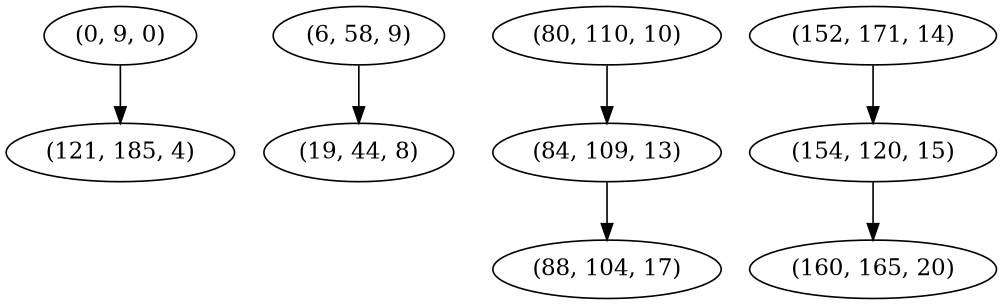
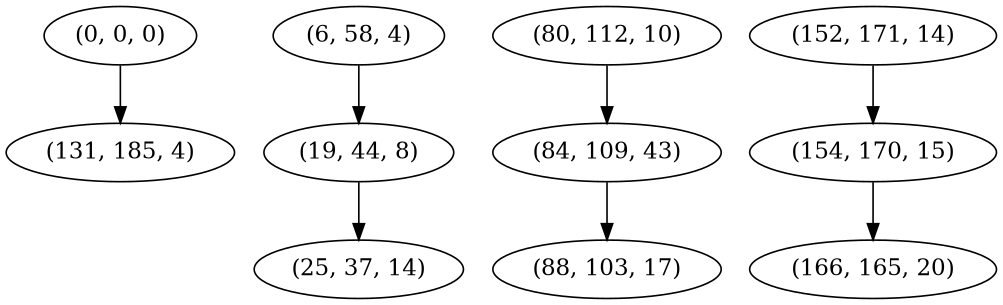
(120, 36) -> (120, 36)
(359, 36) -> (359, 36)
(607, 36) -> (607, 36)
(120, 152) -> (120, 152)
(607, 152) -> (607, 152)
(873, 152) -> (873, 152)
none -> (359, 269)
(607, 269) -> (607, 269)
(873, 269) -> (873, 269)
